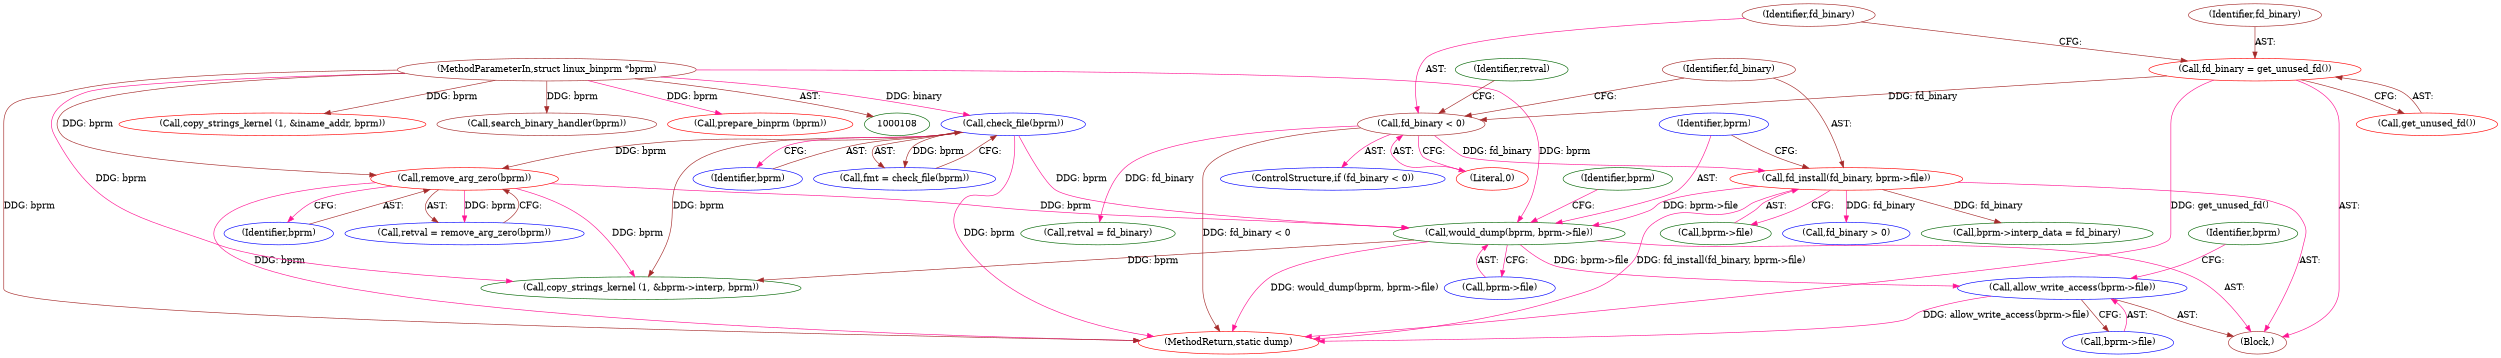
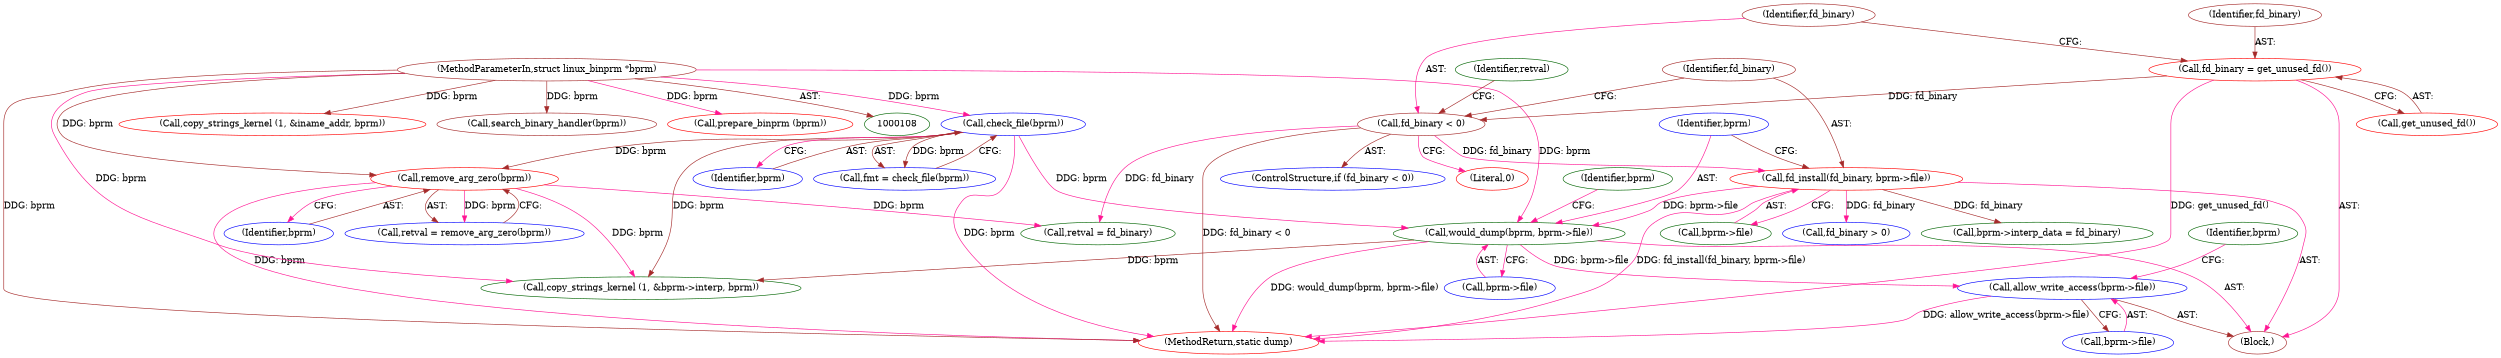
(914, 97) -> (914, 97)
(1367, 146) -> (1367, 146)
(1418, 167) -> none
(976, 206) -> (790, 203)
